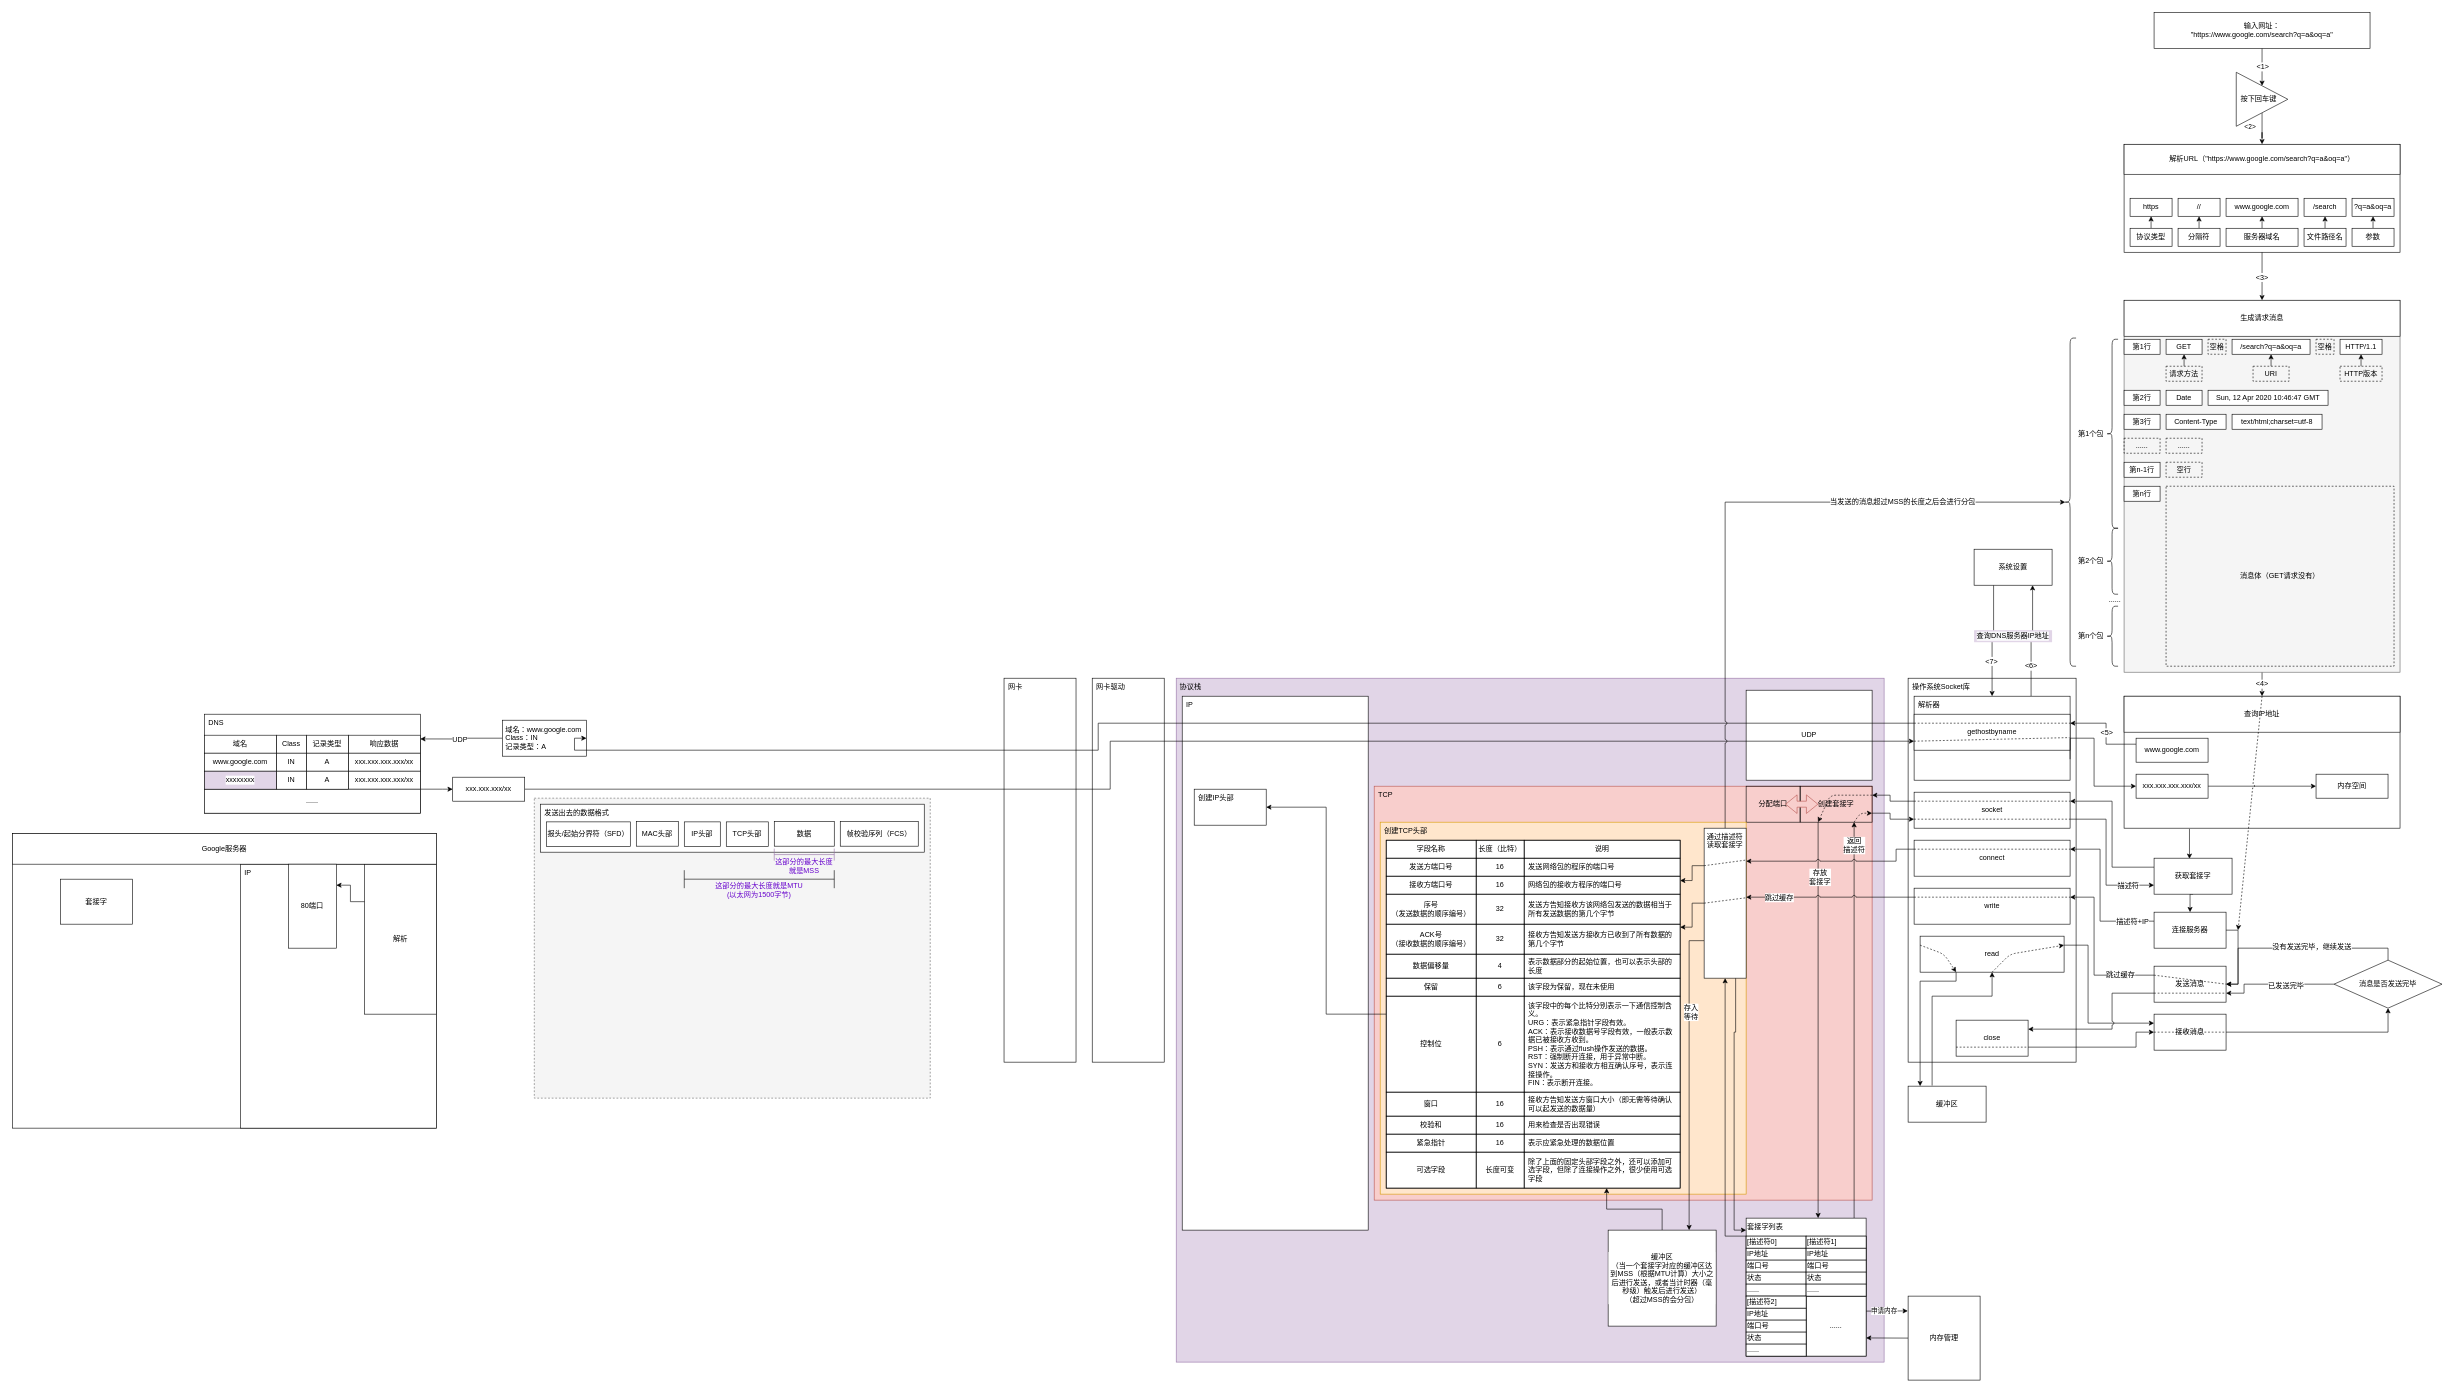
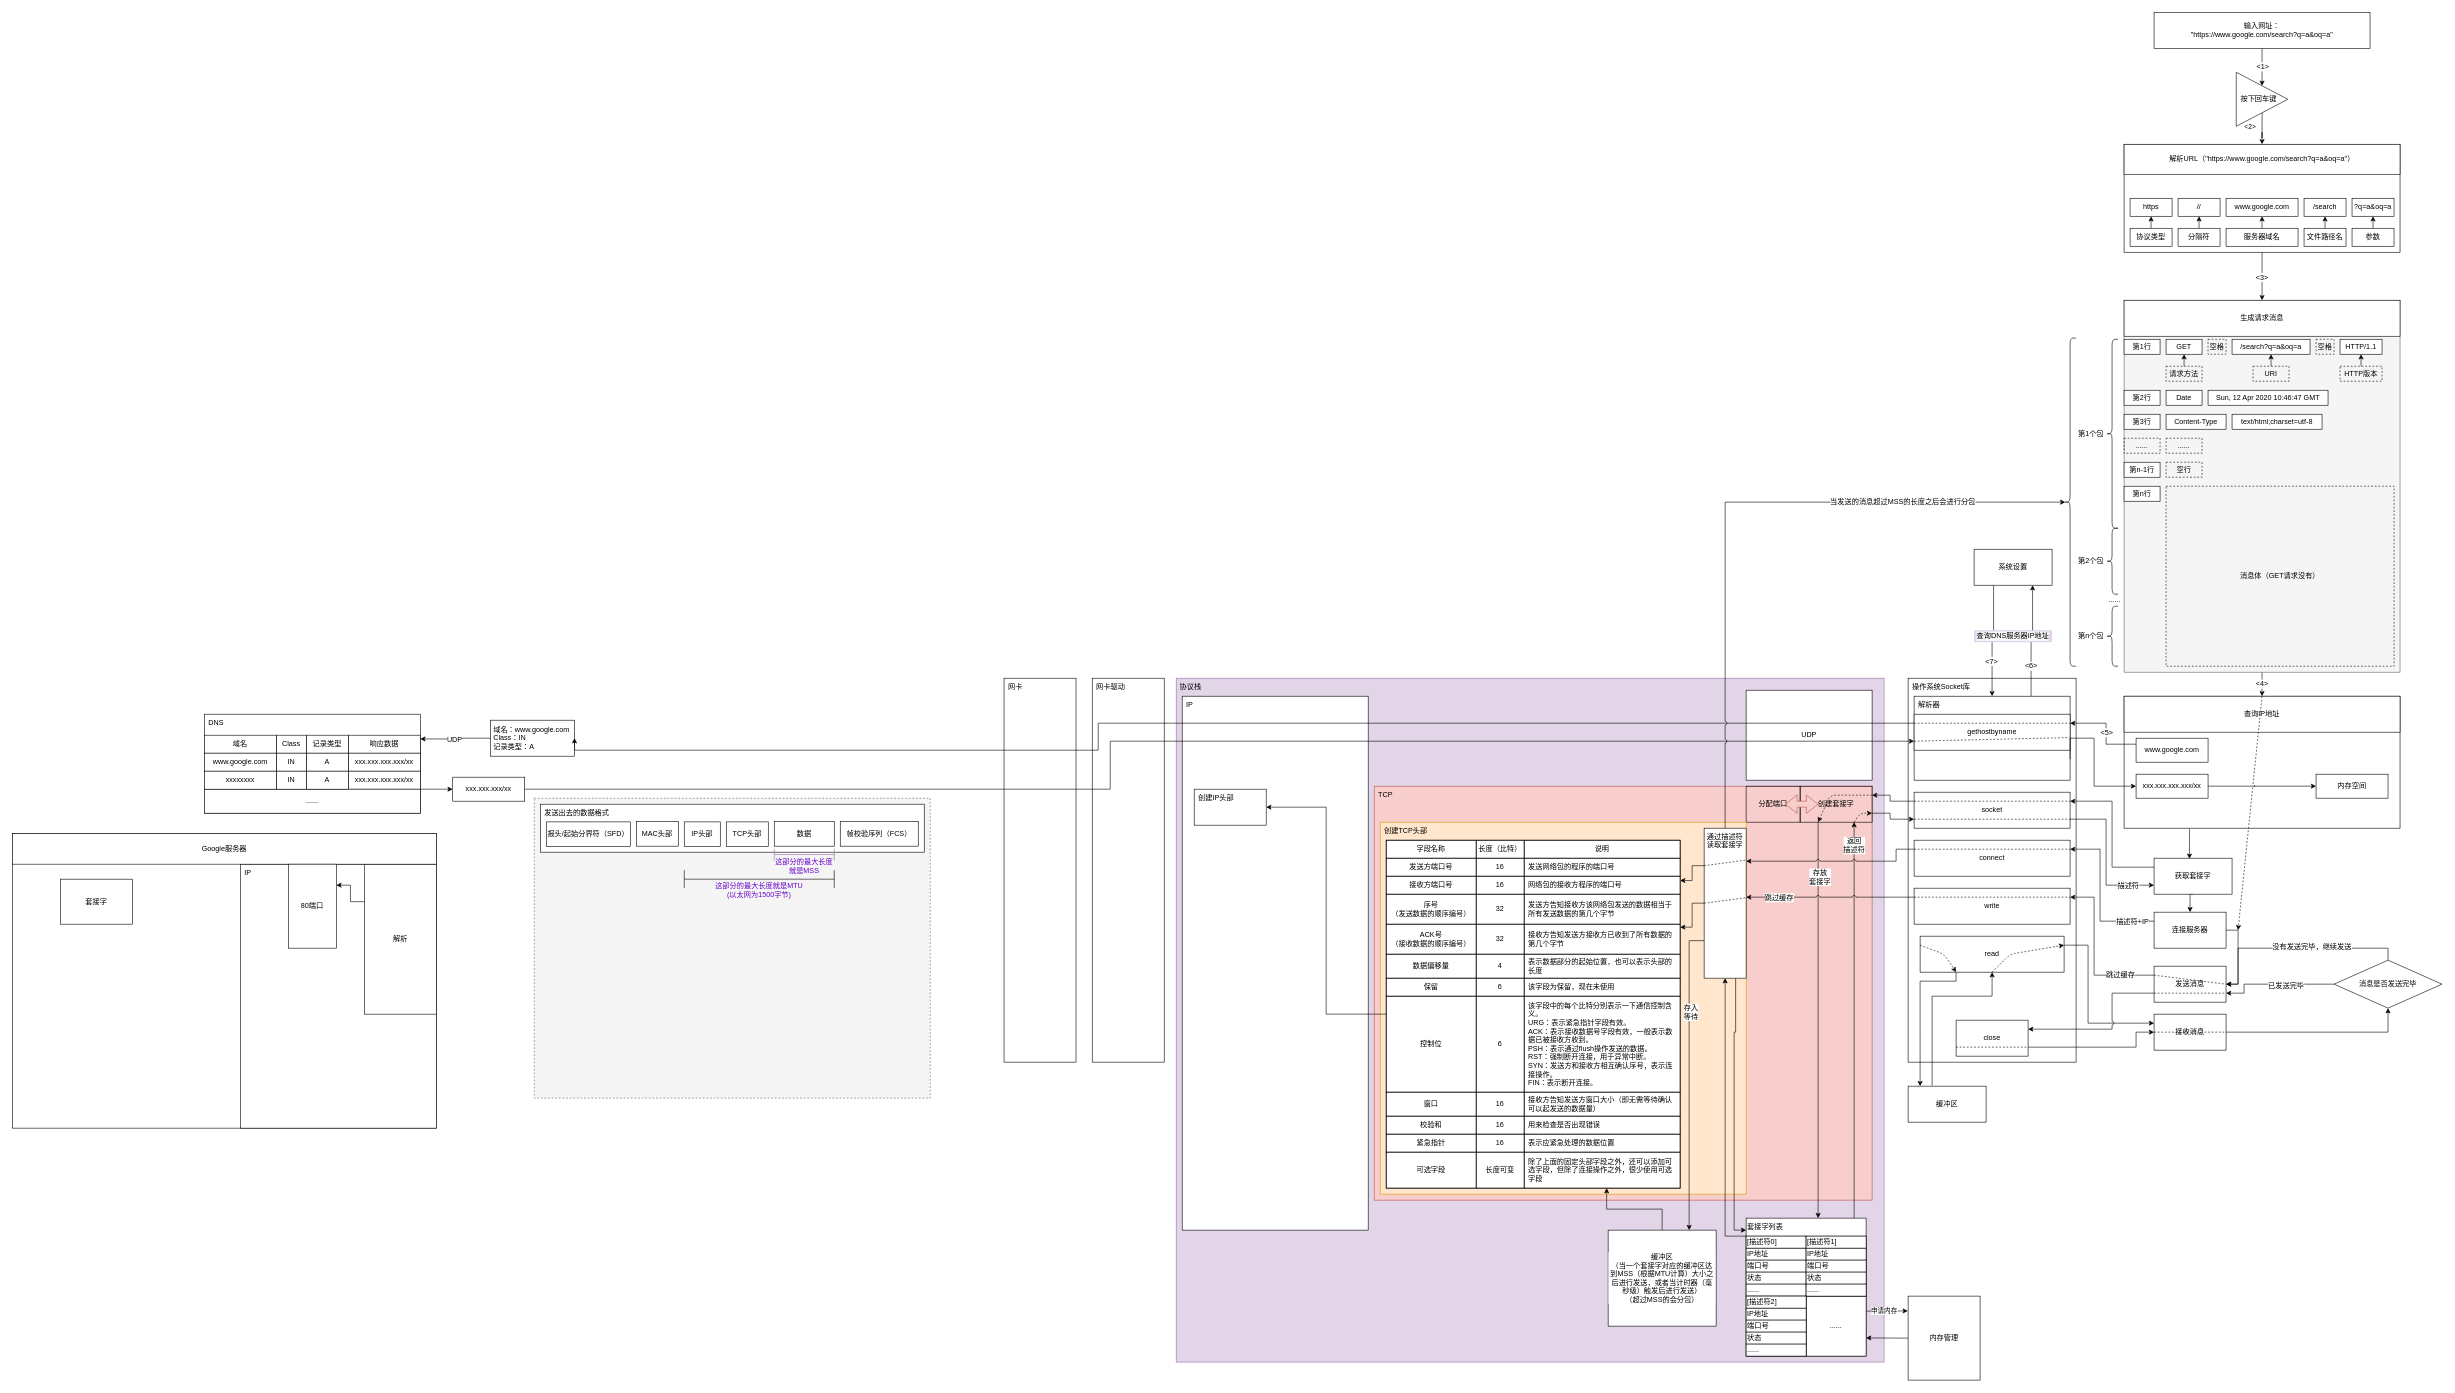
(545, 738) -> (533, 738)
(240, 780) -> (240, 780)
